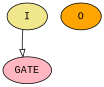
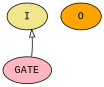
(22, 39) -> (32, 47)
